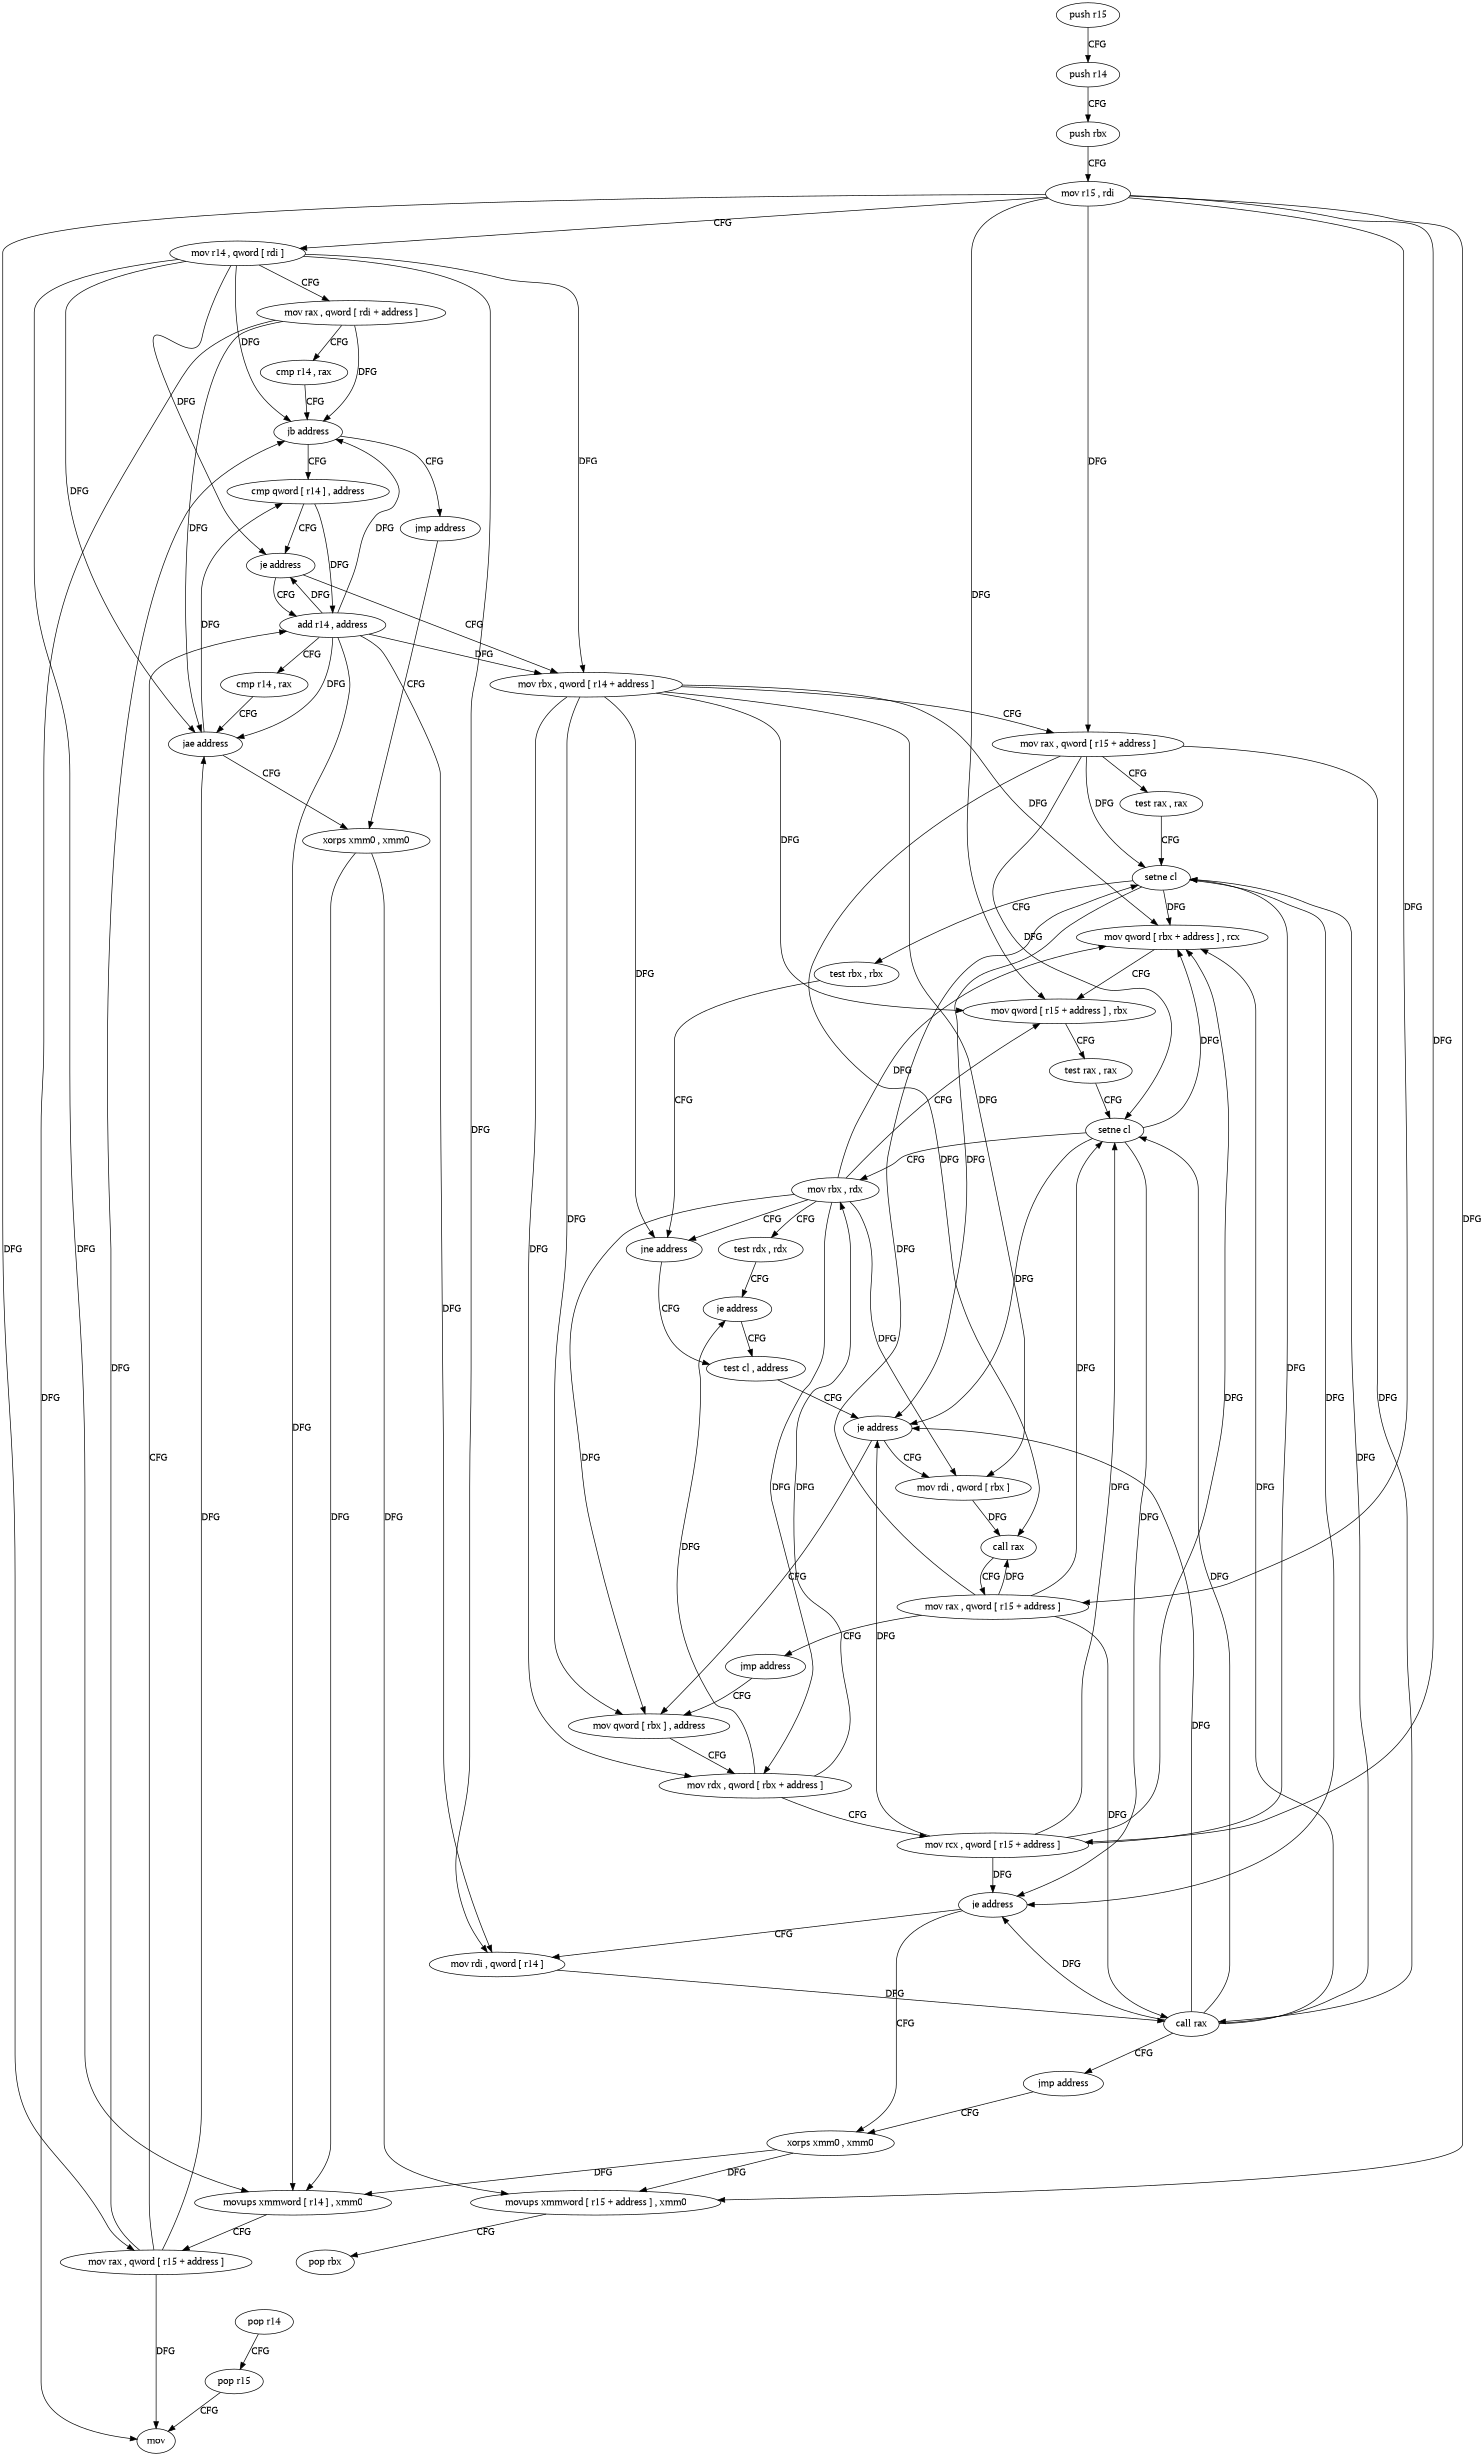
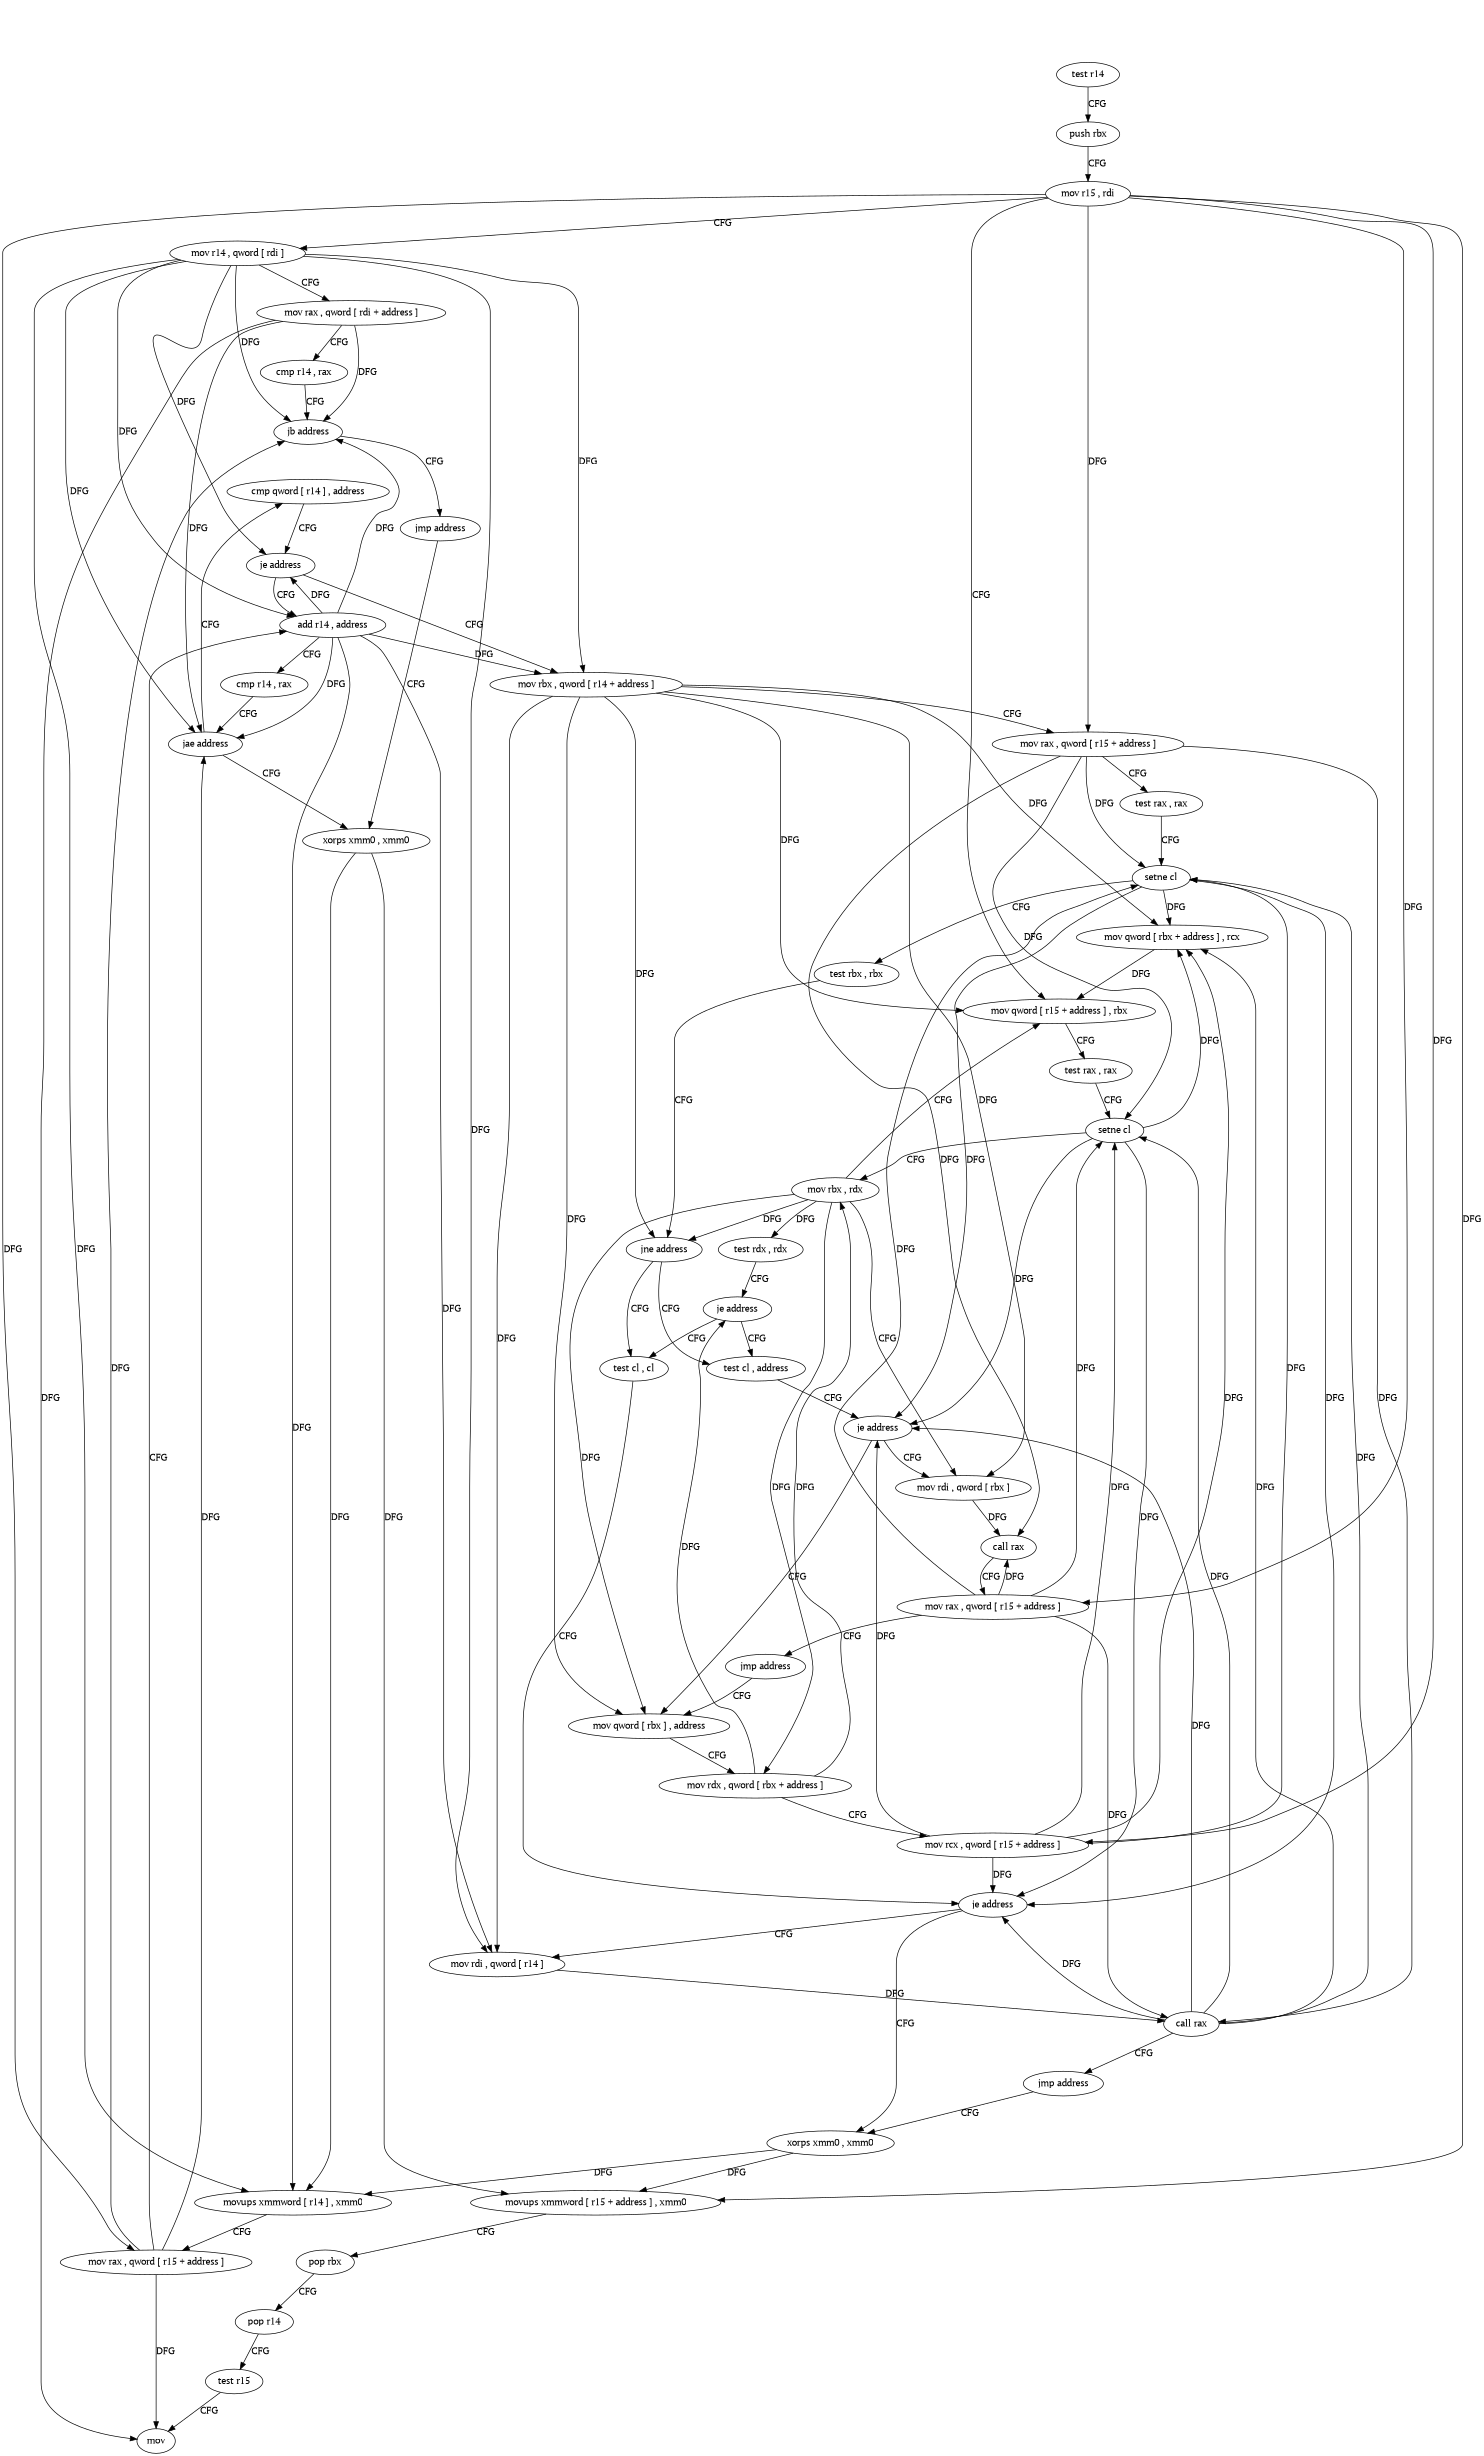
(1088, 15) -> none
(1088, 75) -> (1088, 75)
(308, 458) -> none
(328, 554) -> (119, 464)
(981, 595) -> (981, 595)
(211, 625) -> (211, 625)
(1141, 974) -> (1141, 974)
(922, 1025) -> none
(772, 1220) -> (772, 1220)
(806, 1220) -> (806, 1220)
(529, 1281) -> (497, 1310)
(887, 1339) -> (887, 1339)
none -> (634, 1369)
none -> (297, 2290)
(234, 2381) -> (234, 2381)
